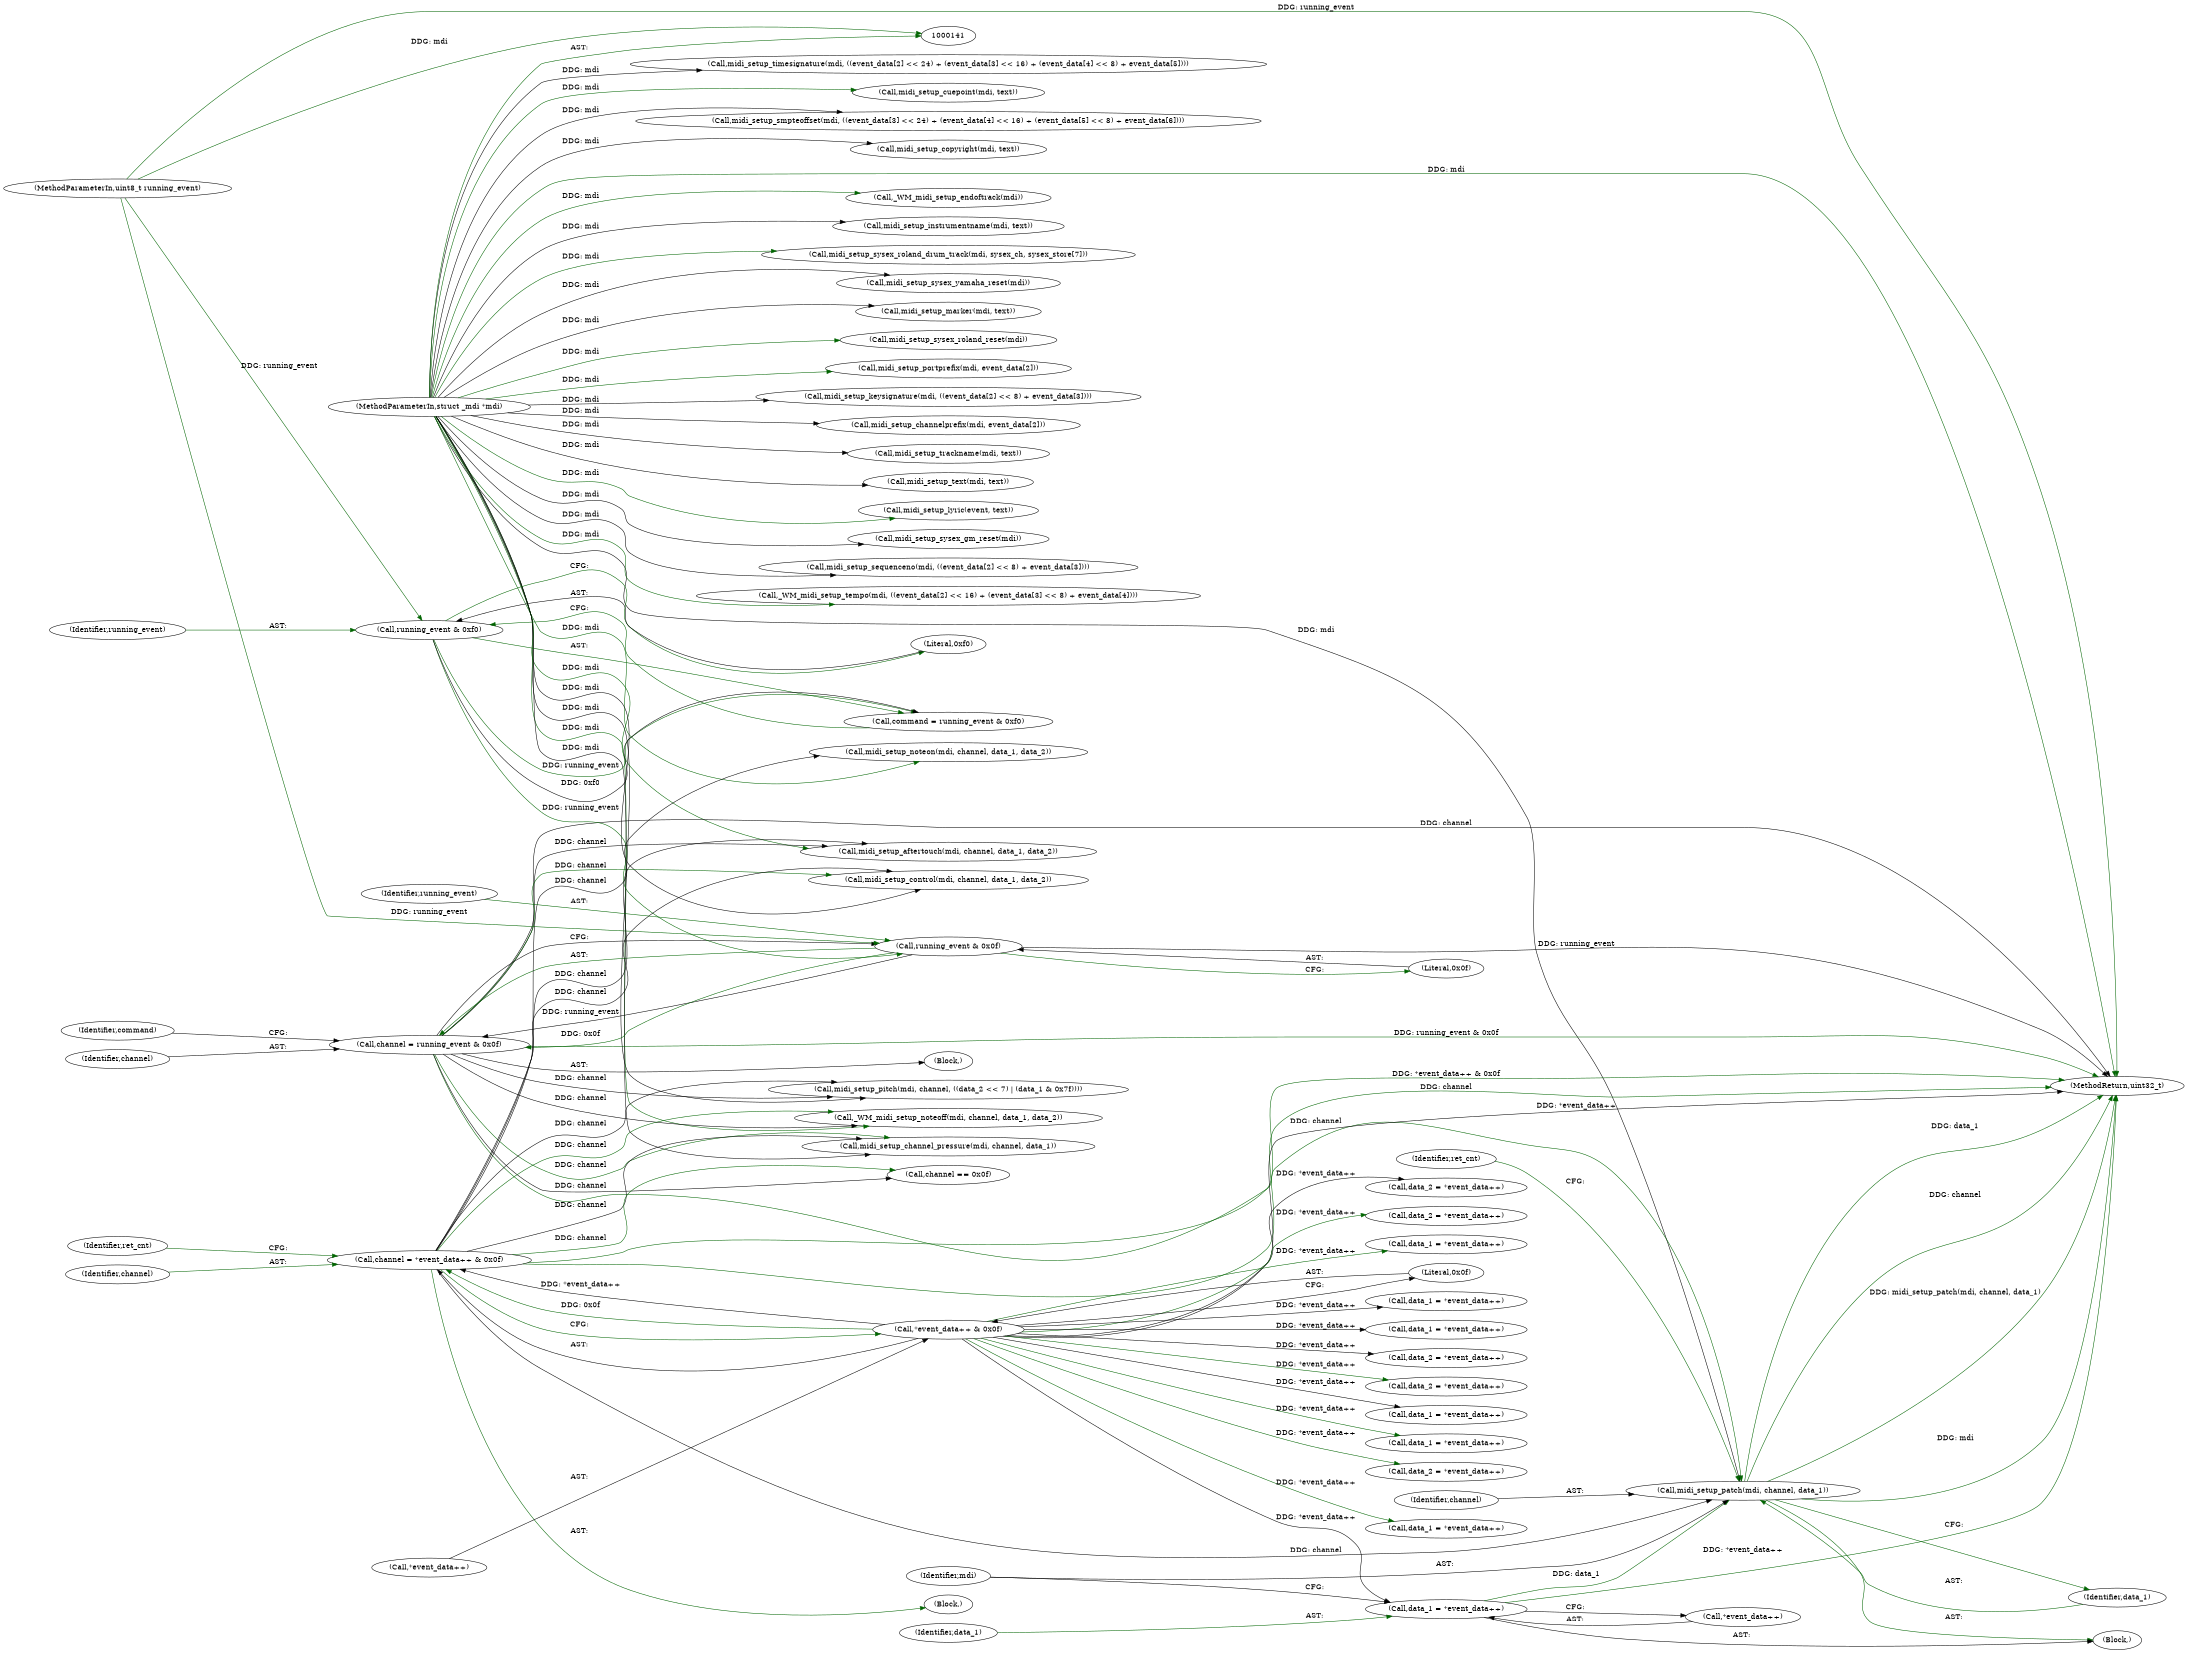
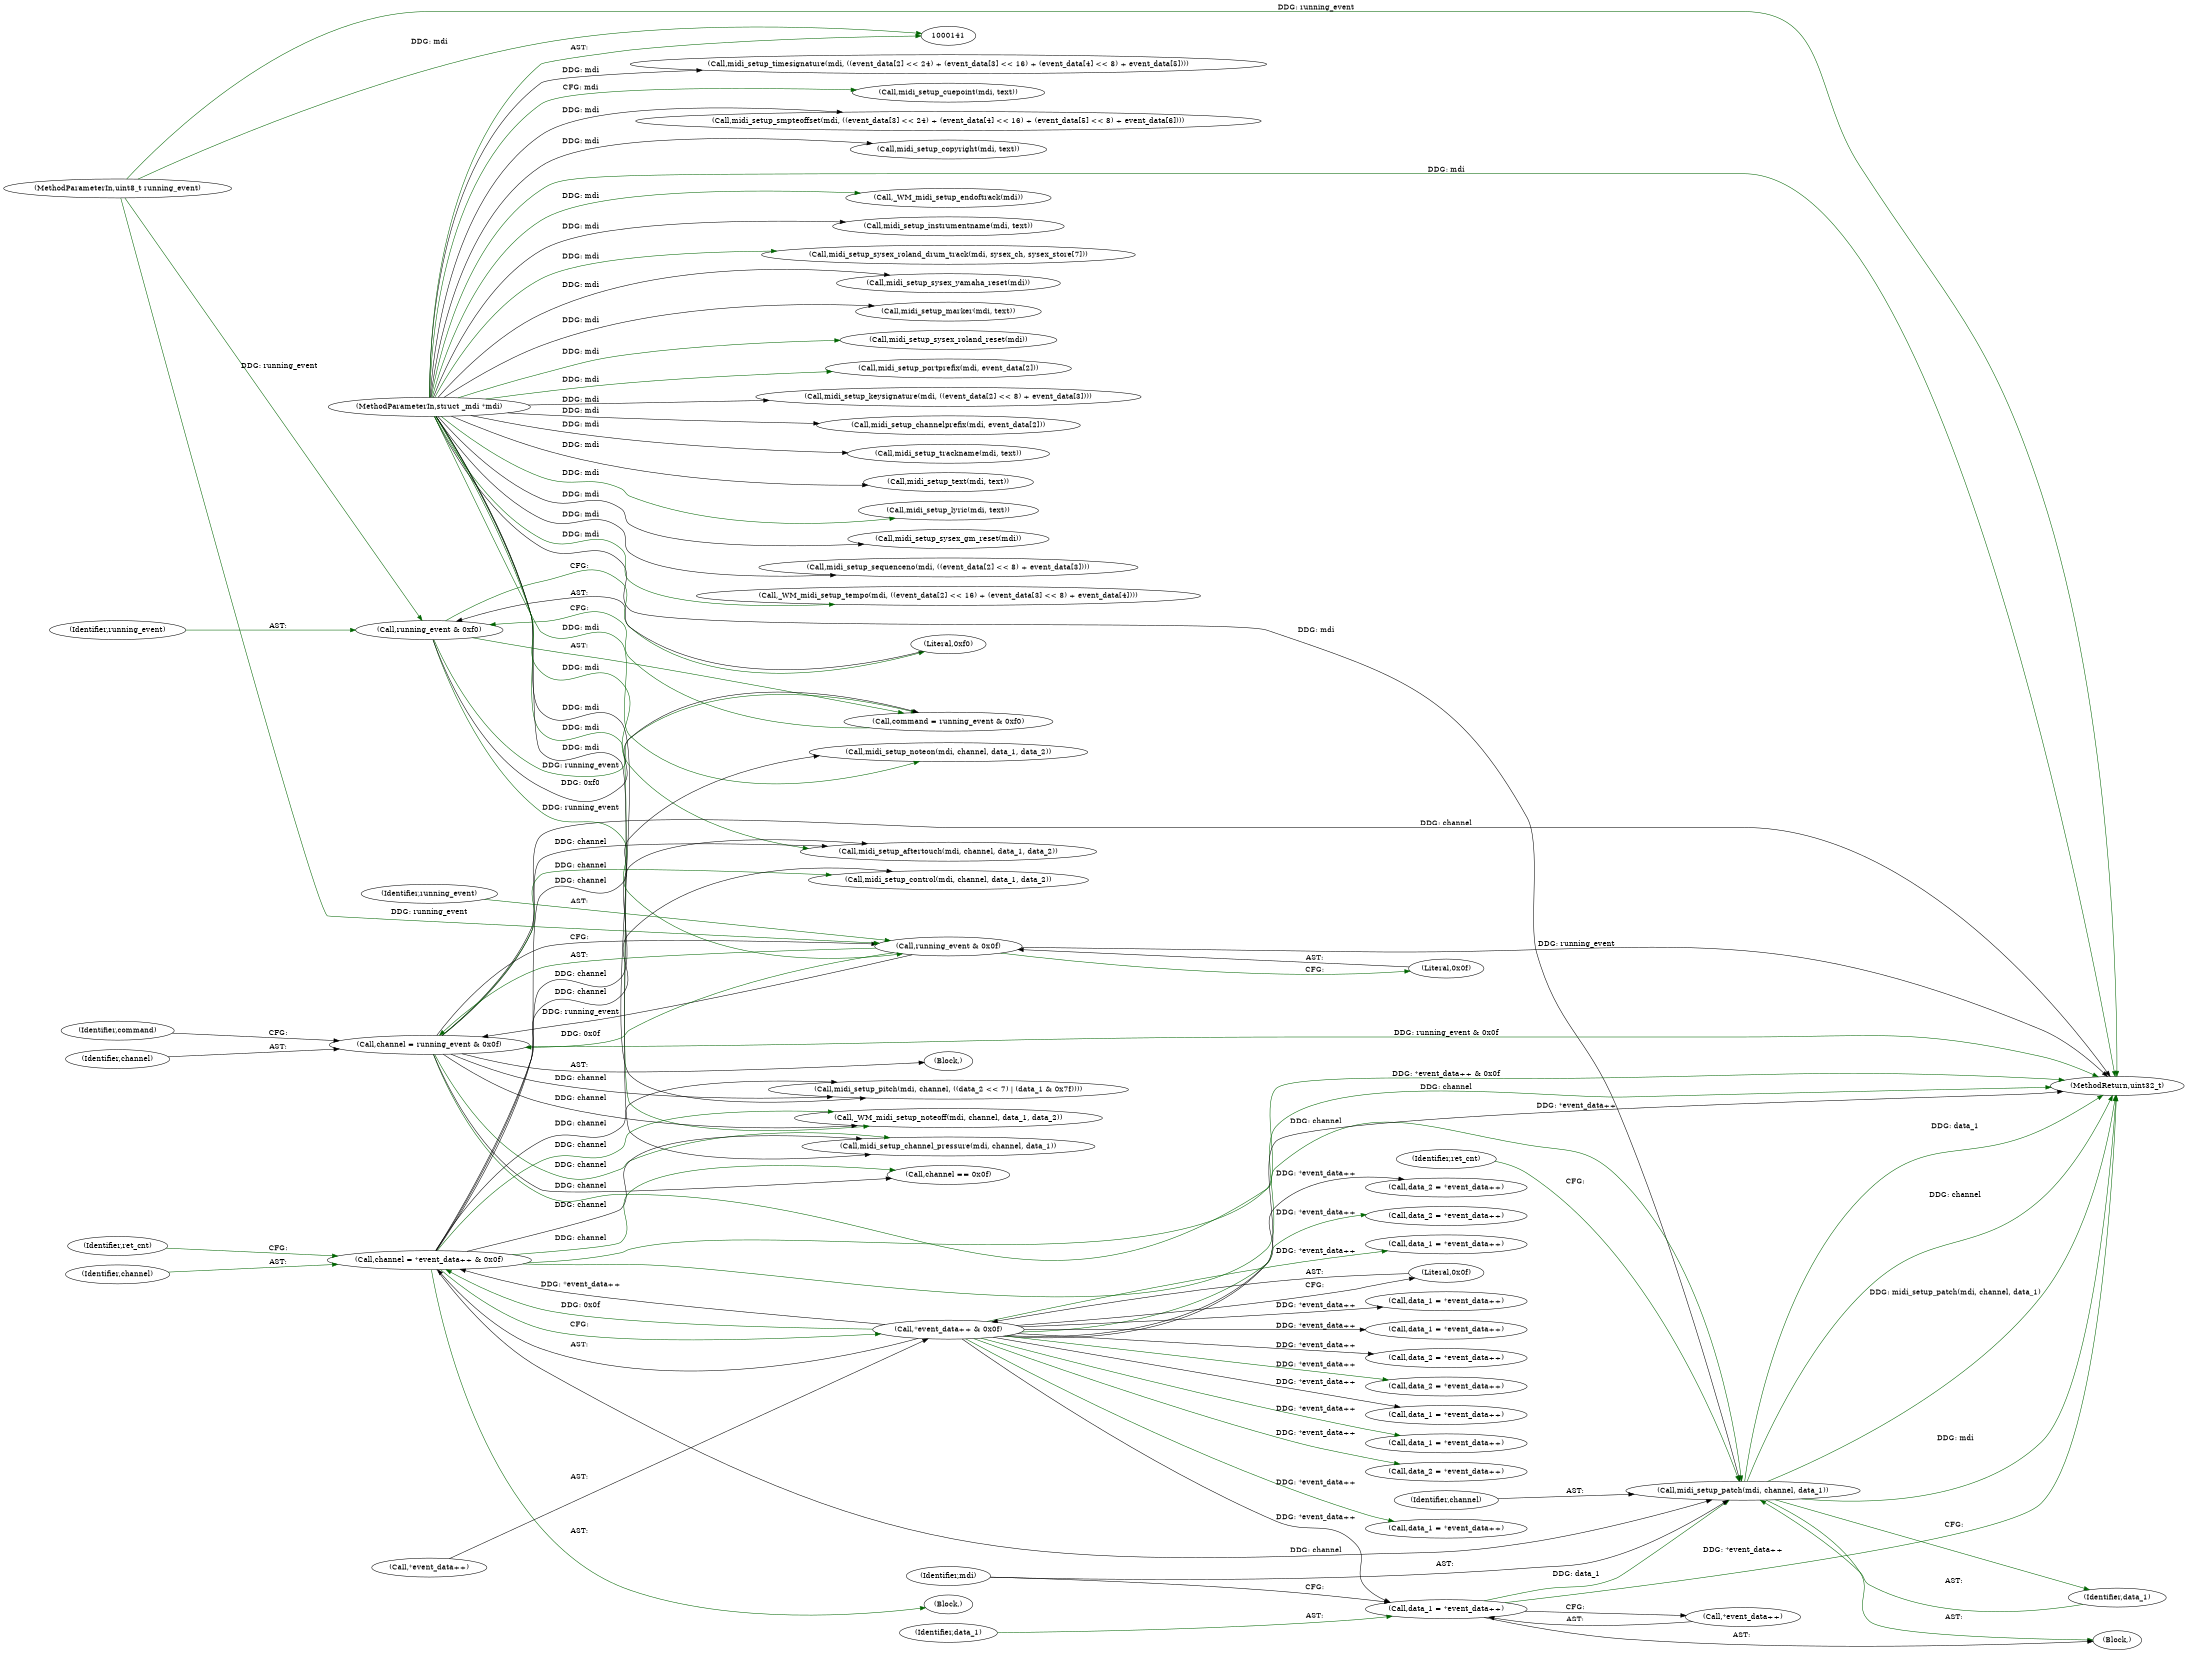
(581, 88) -> (581, 88)
(948, 511) -> (948, 511)
(620, 701) -> none
